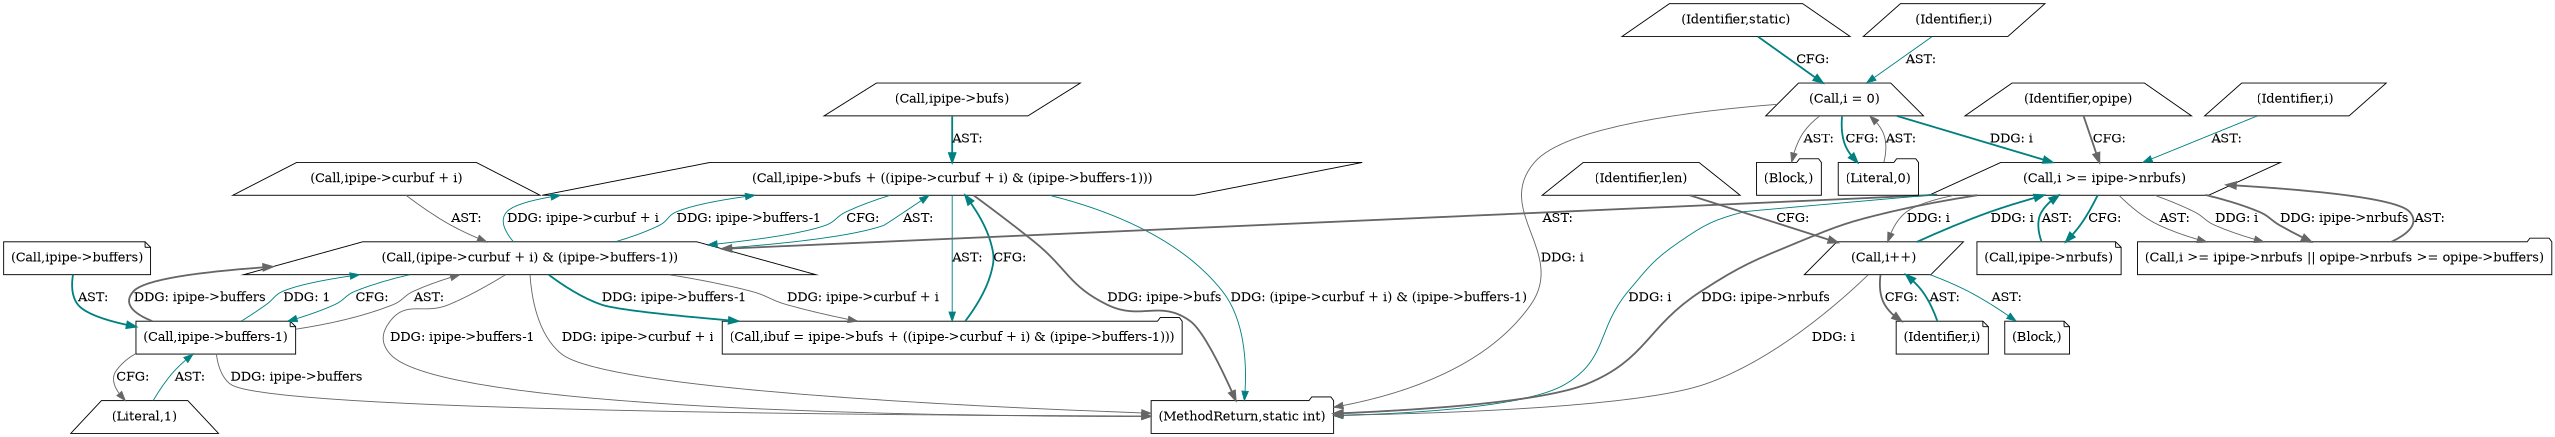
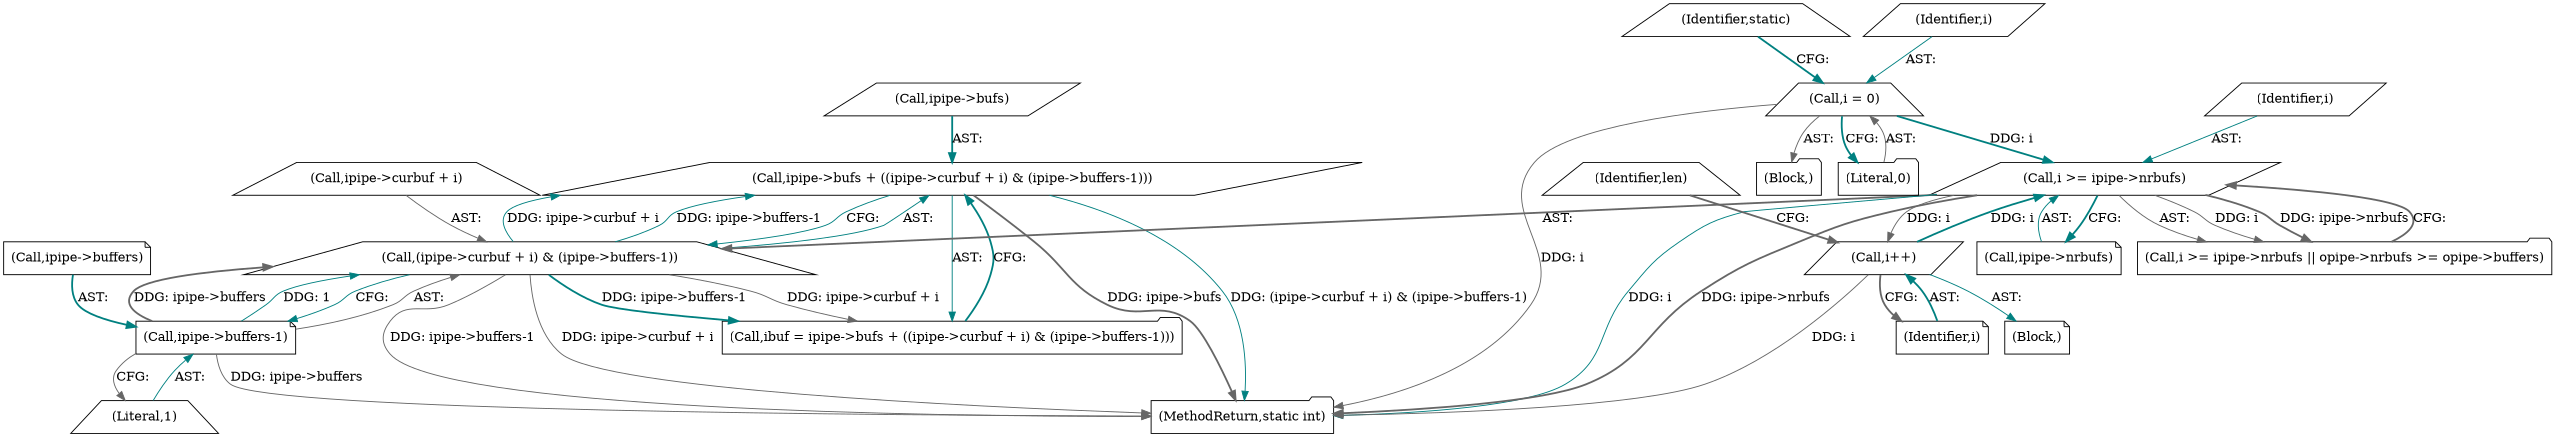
(2078, 99) -> none
(2039, 219) -> (2039, 219)
(2432, 219) -> (2432, 219)
